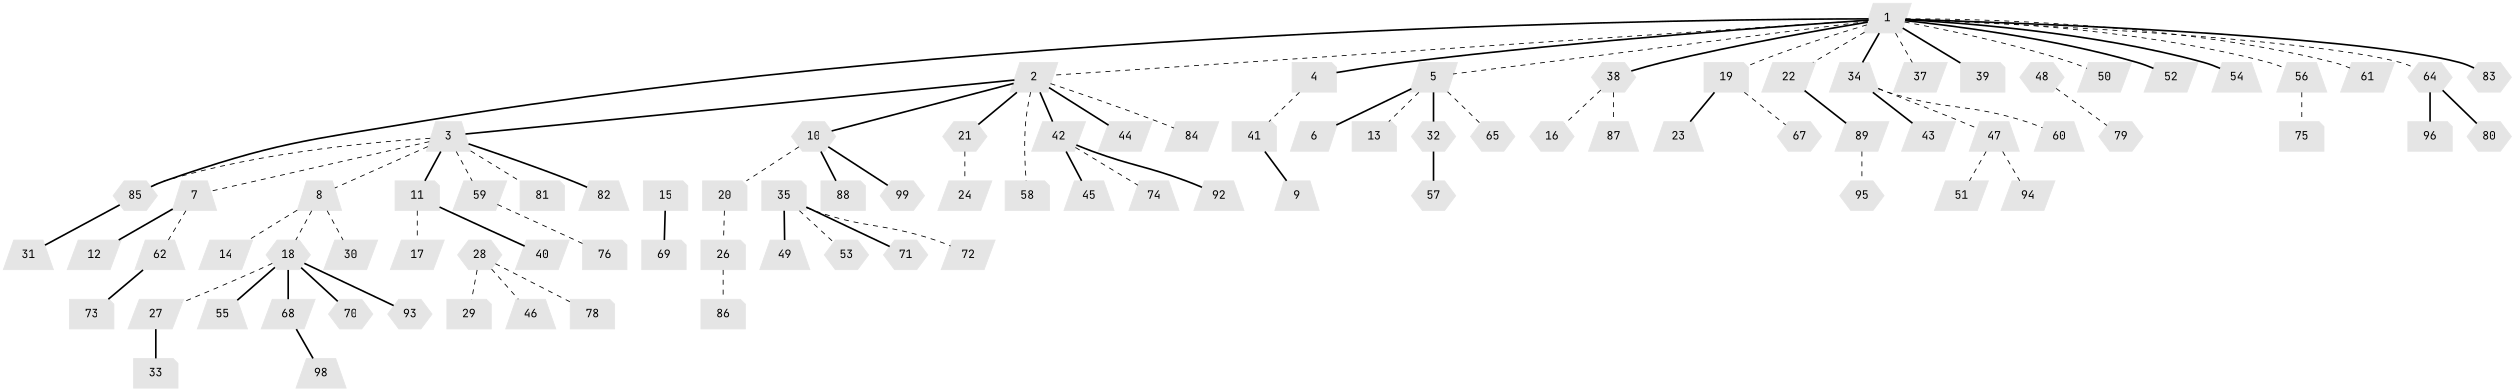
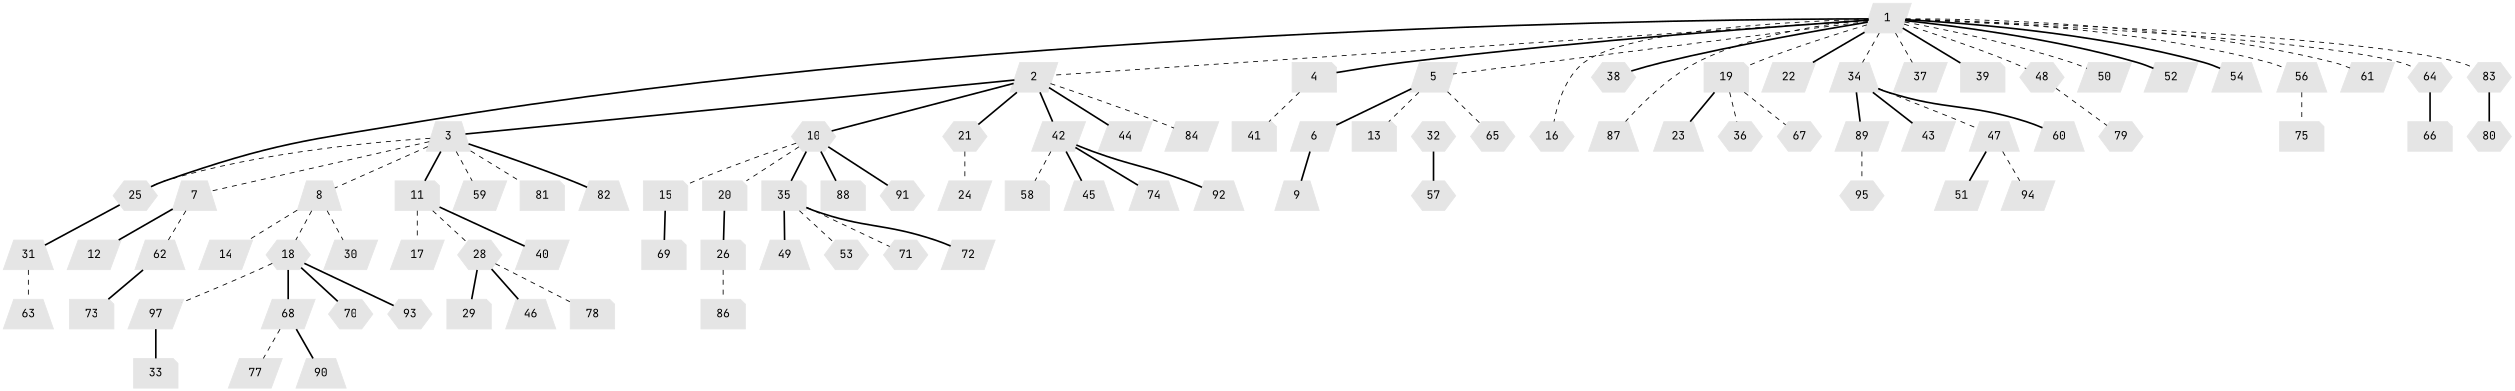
(2262, 37) -> (2262, 37)
none -> (1966, 45)
(1839, 47) -> (1839, 47)
(1871, 48) -> (1871, 48)
(1434, 107) -> none
(1583, 107) -> (1629, 44)
(1614, 107) -> (1705, 59)
(1825, 107) -> (1858, 107)
(1961, 107) -> (1961, 107)
(2460, 107) -> (2489, 107)
(1025, 136) -> (1043, 166)
none -> (1740, 136)
(2430, 136) -> (2430, 136)
none -> (742, 163)
none -> (799, 166)
(1107, 166) -> (1107, 166)
(1276, 166) -> (1306, 166)
(1978, 166) -> (1978, 166)
(135, 196) -> (135, 196)
(902, 196) -> (902, 196)
(724, 225) -> (724, 225)
none -> (450, 226)
(879, 226) -> (879, 226)
(848, 227) -> (848, 227)
(605, 255) -> none
(505, 284) -> (505, 284)
(474, 285) -> (474, 285)
none -> (28, 314)
(156, 314) -> (156, 314)
(222, 314) -> none
none -> (255, 373)
(321, 373) -> (321, 373)
